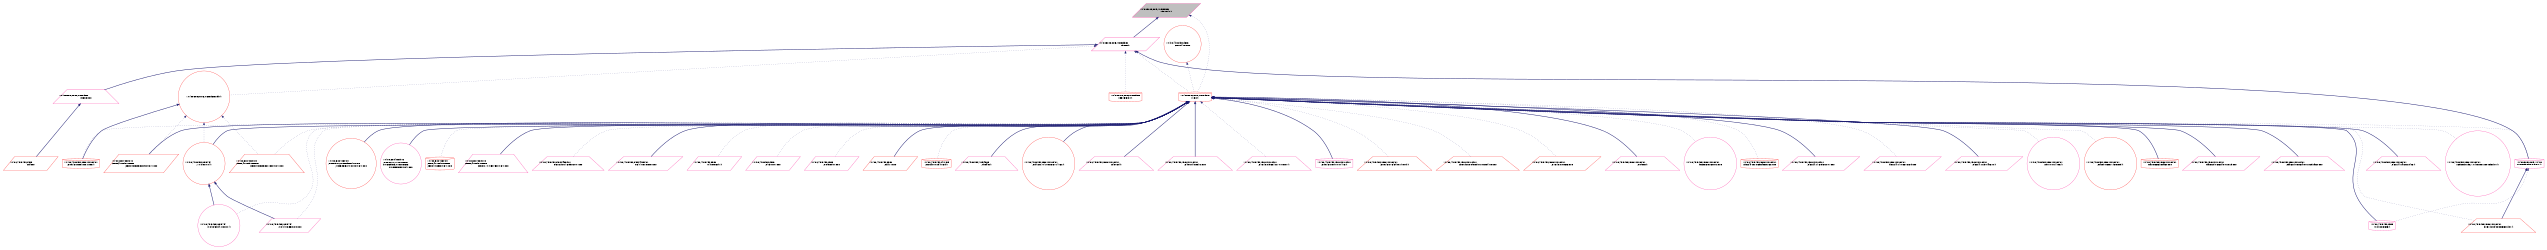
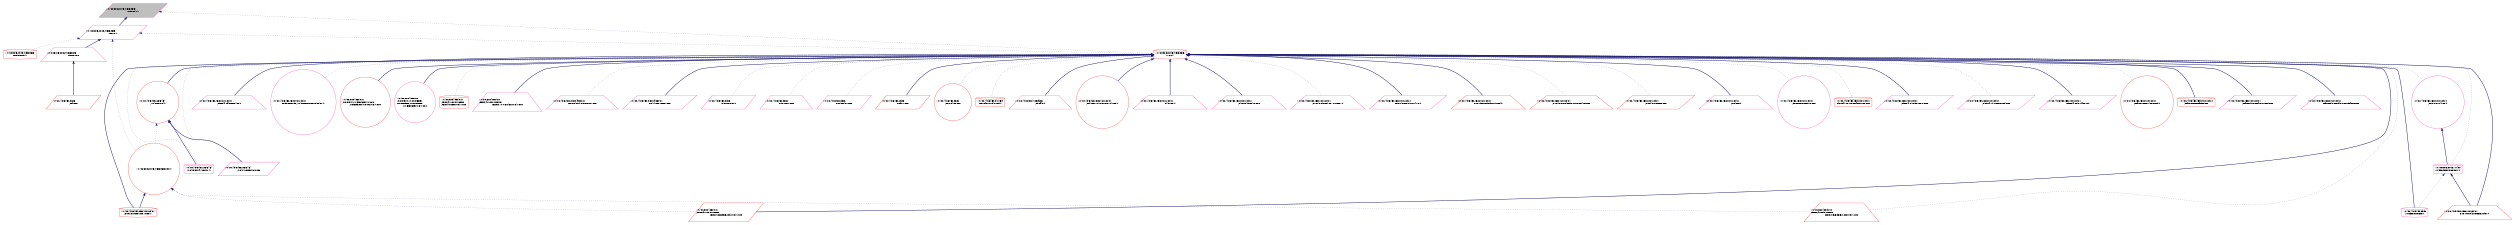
(1191, 78) -> (1042, 60)
(1842, 81) -> (2445, 147)
(1307, 113) -> (1341, 59)
(1876, 123) -> (1902, 58)
(629, 124) -> (564, 59)
(204, 134) -> (156, 134)
(773, 164) -> (786, 102)
(1334, 164) -> (1408, 102)
(219, 226) -> (199, 169)
(2382, 226) -> (2415, 212)
